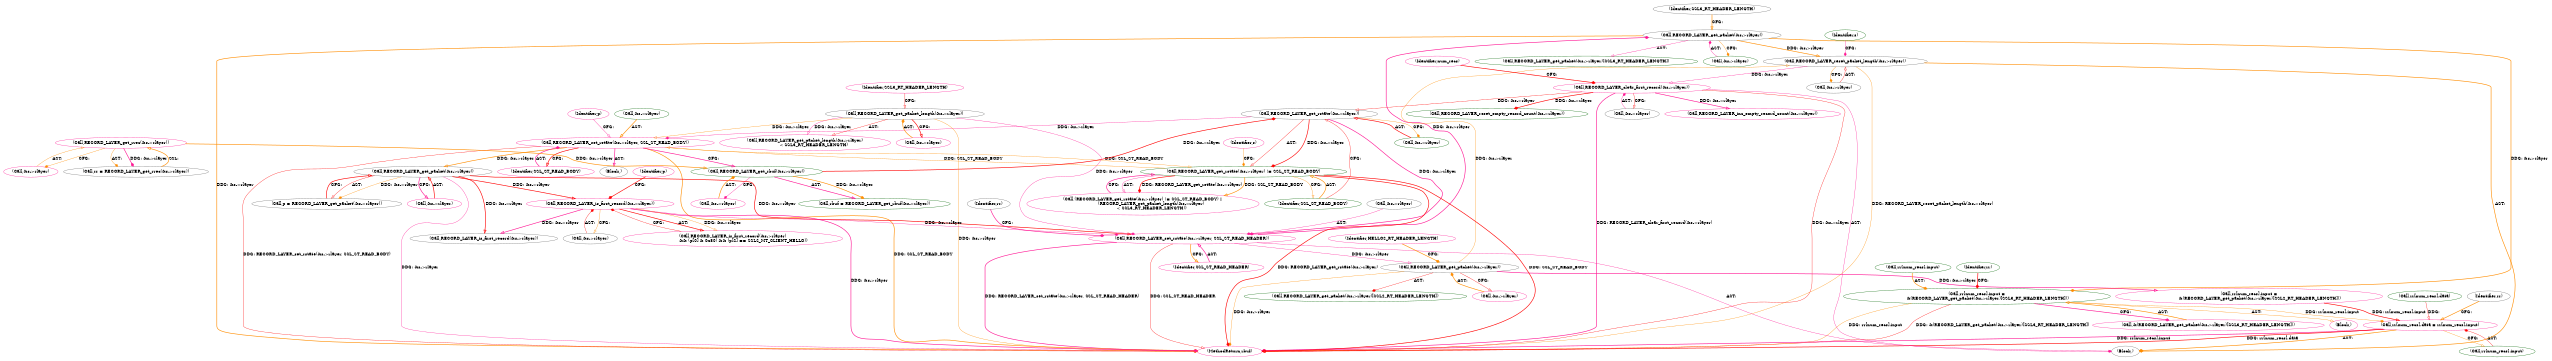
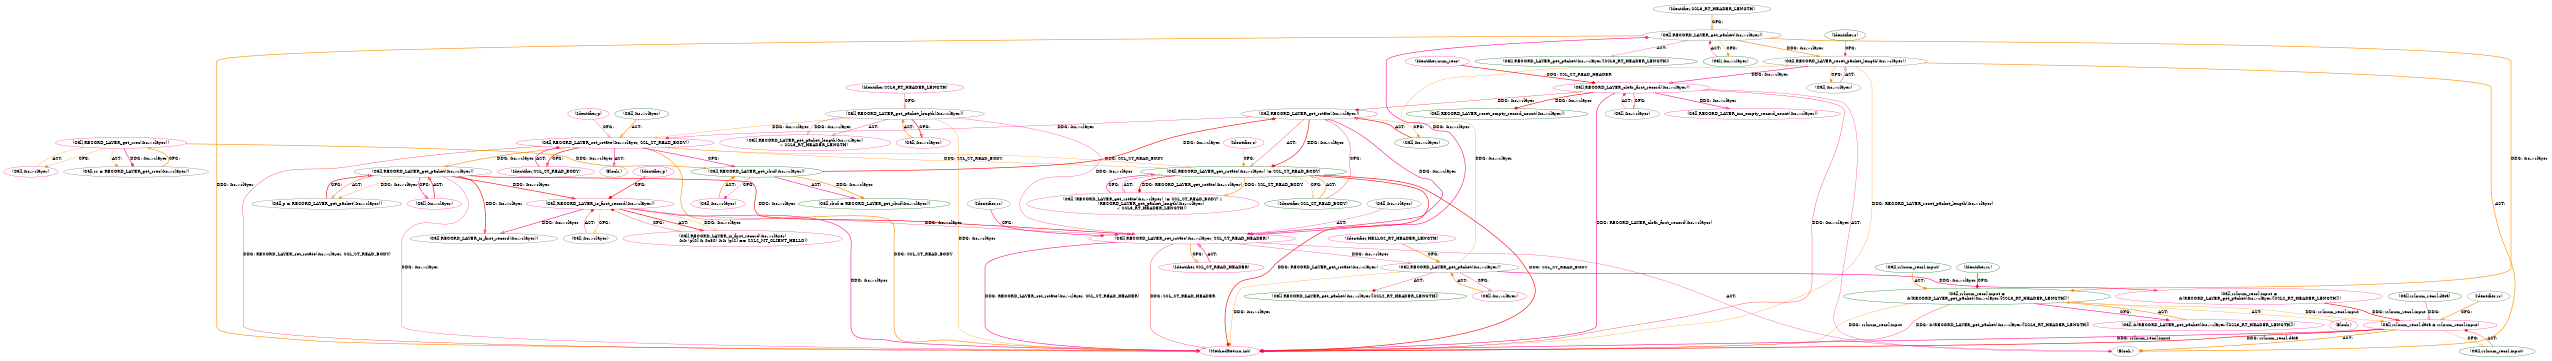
(1740, 74) -> (1740, 74)
(1553, 75) -> (1579, 75)
(1470, 101) -> (1471, 101)
(174, 159) -> (175, 159)
(1230, 351) -> (1230, 351)
